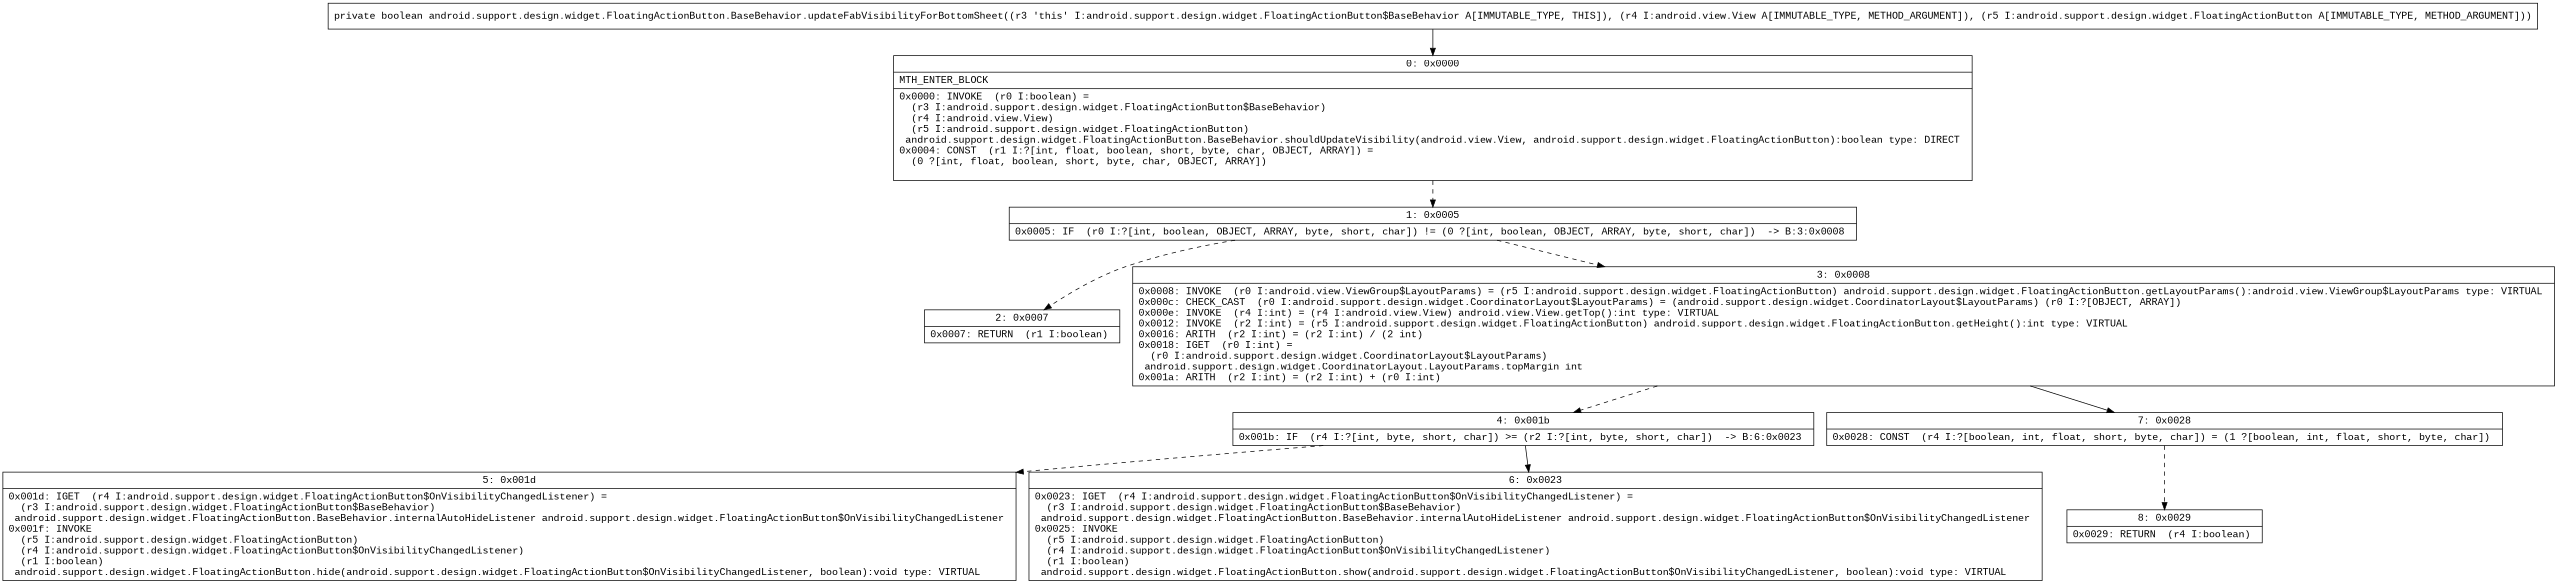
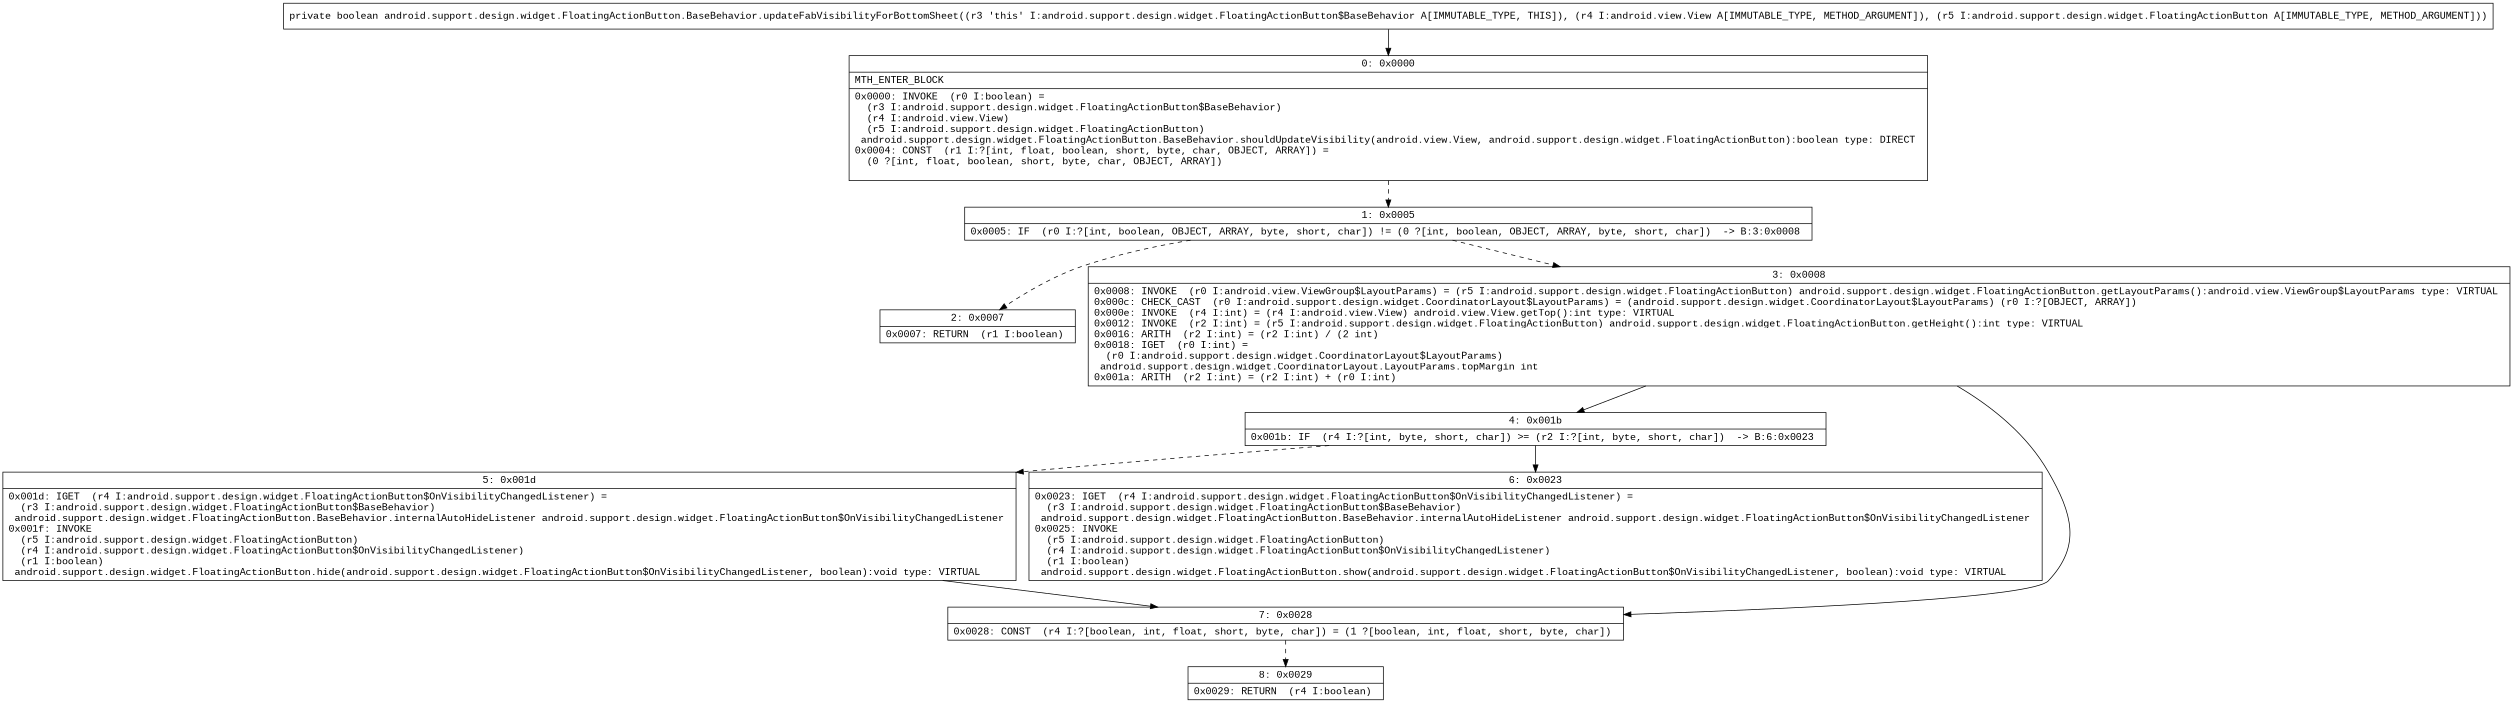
(1619, 398) -> (1615, 398)
none -> (1047, 593)
